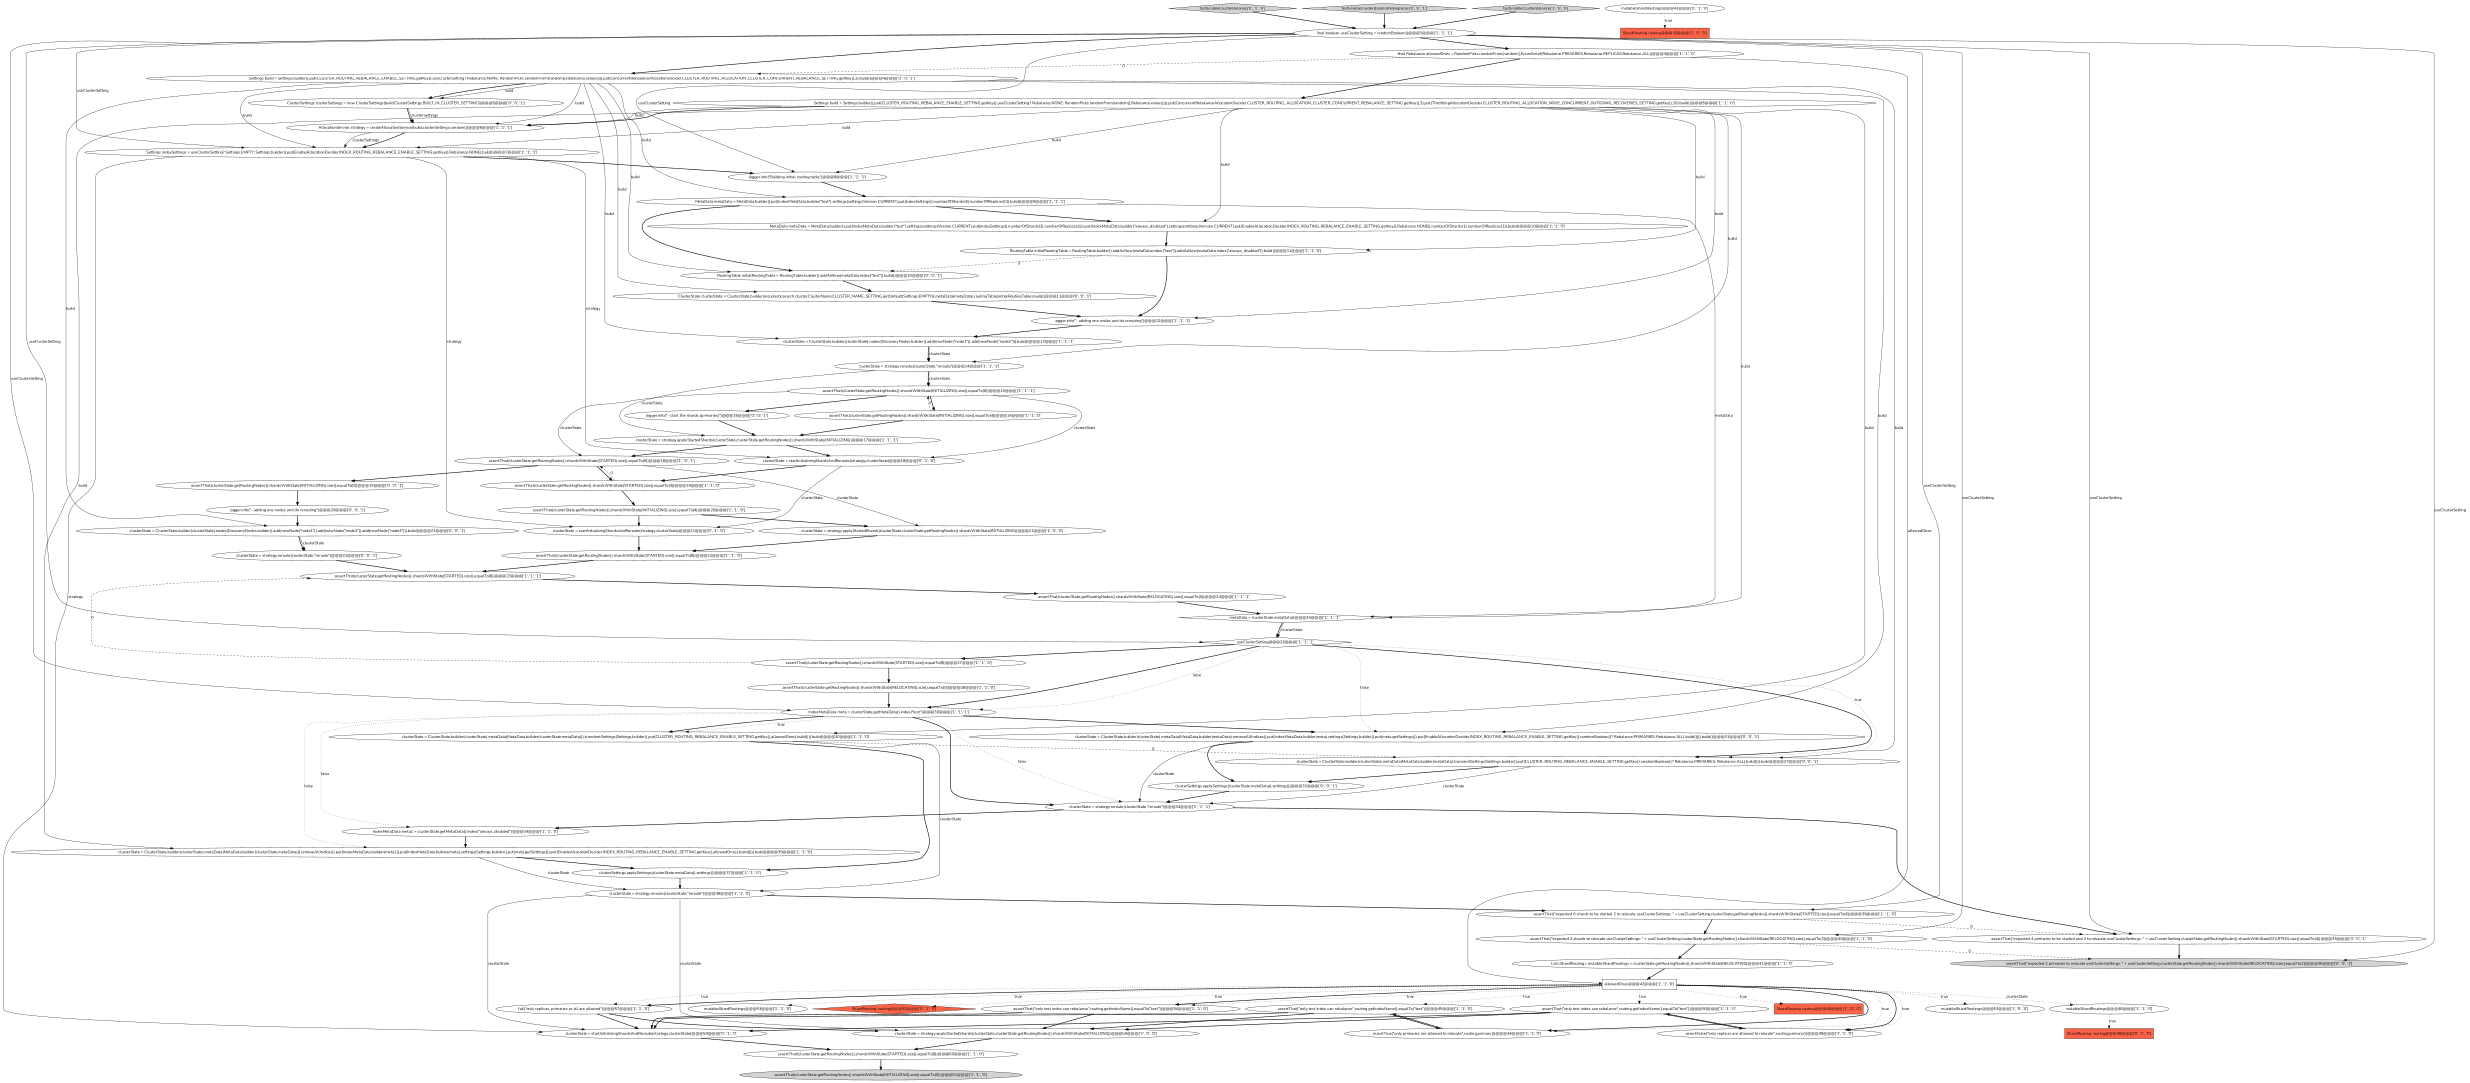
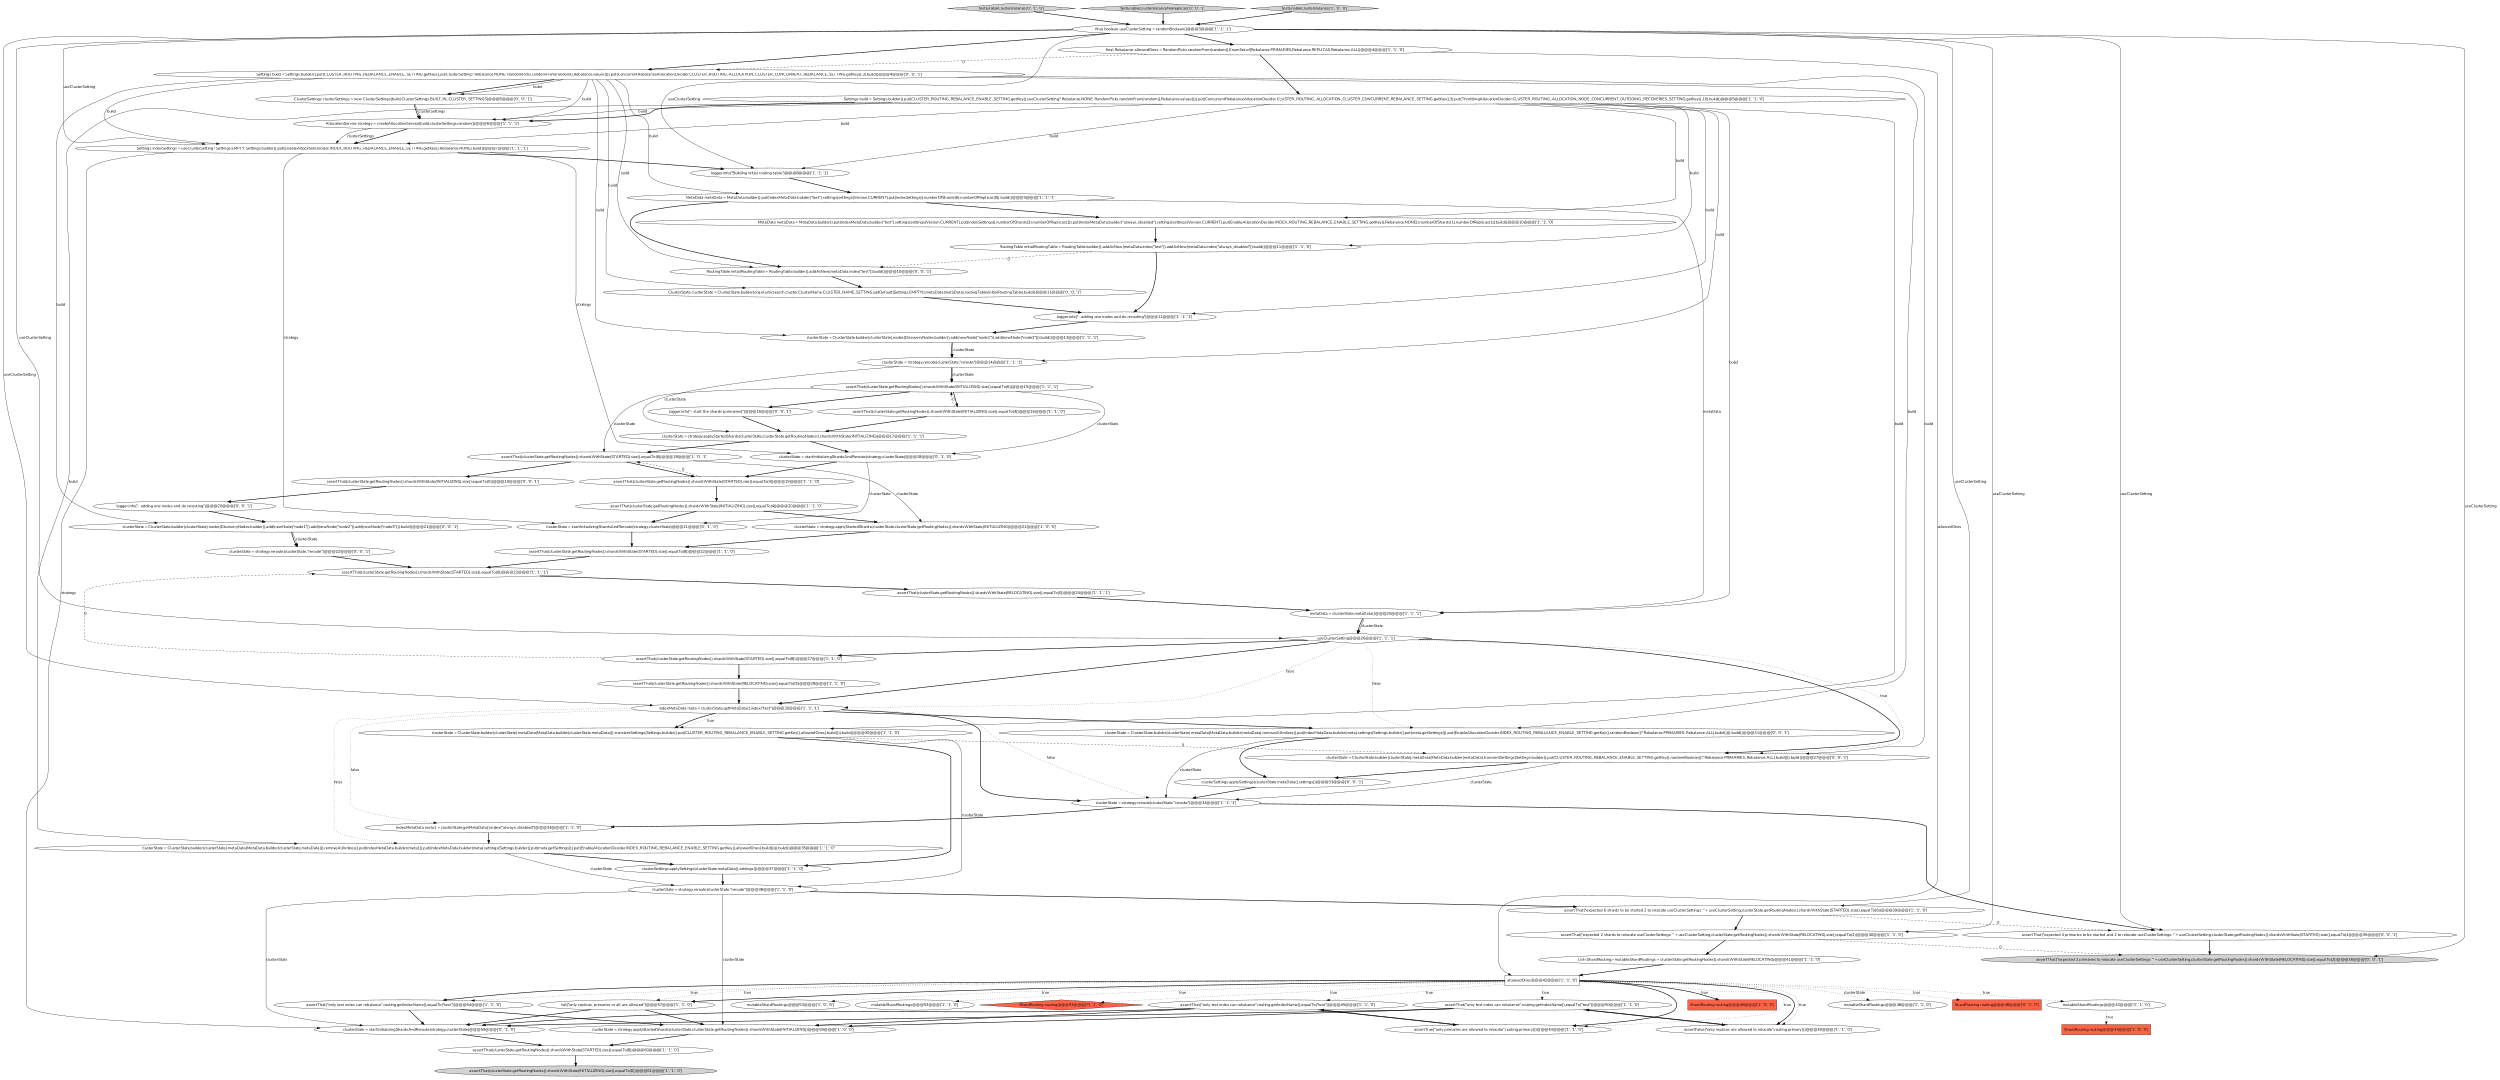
(1285, 618) -> (1366, 614)
none -> (1844, 987)
(1728, 996) -> (1679, 990)
(2109, 1020) -> (1834, 989)
